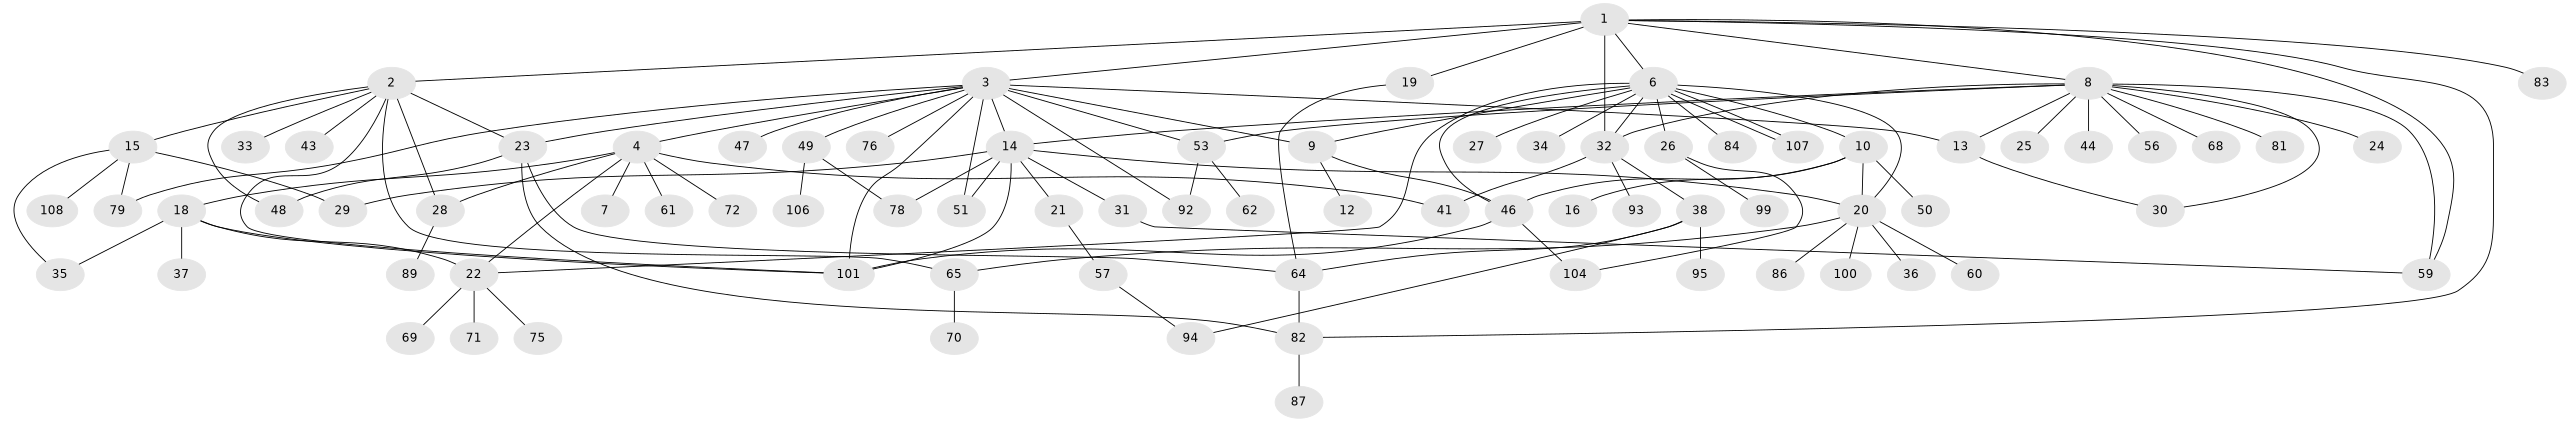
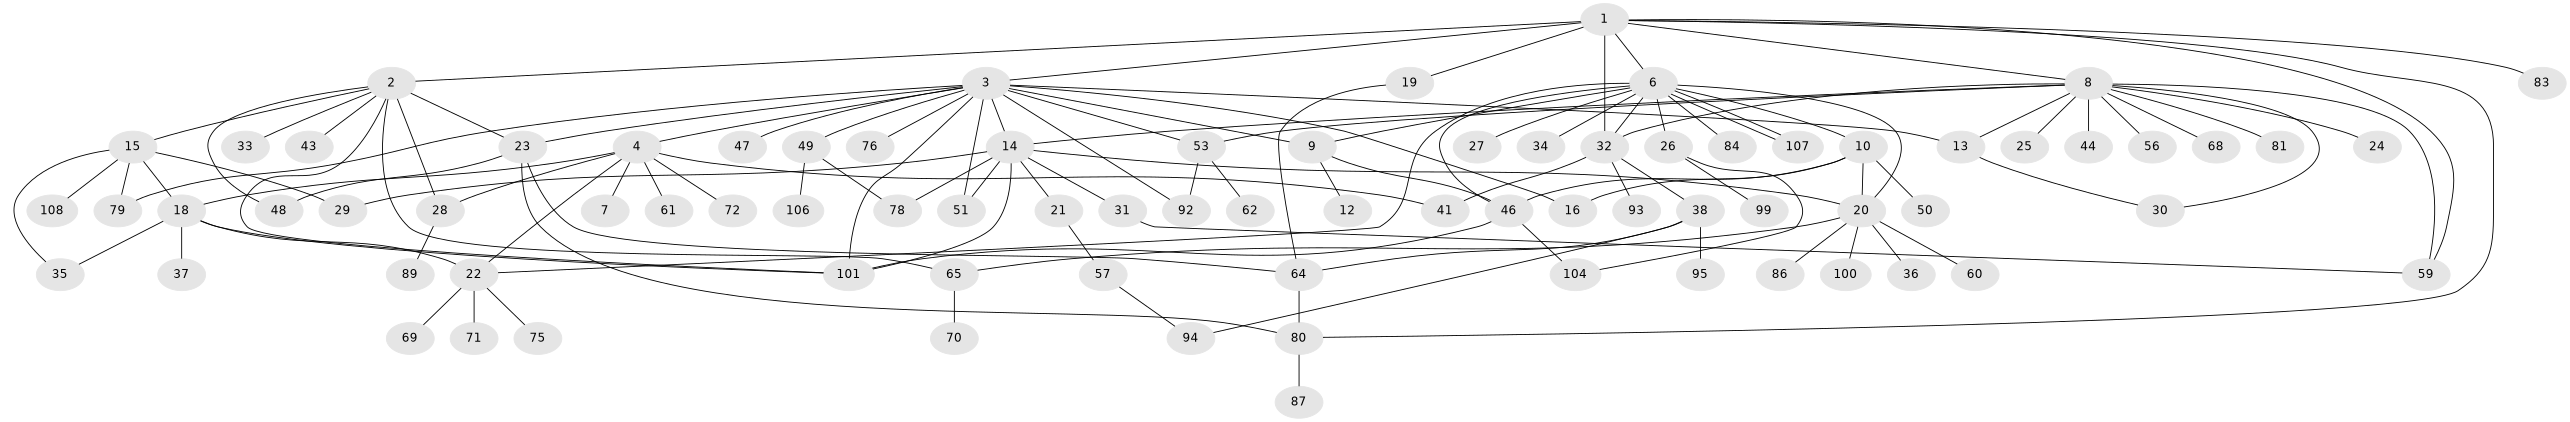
none -> (1273, 117)
none -> (157, 179)
(1299, 338) -> (1299, 338)
